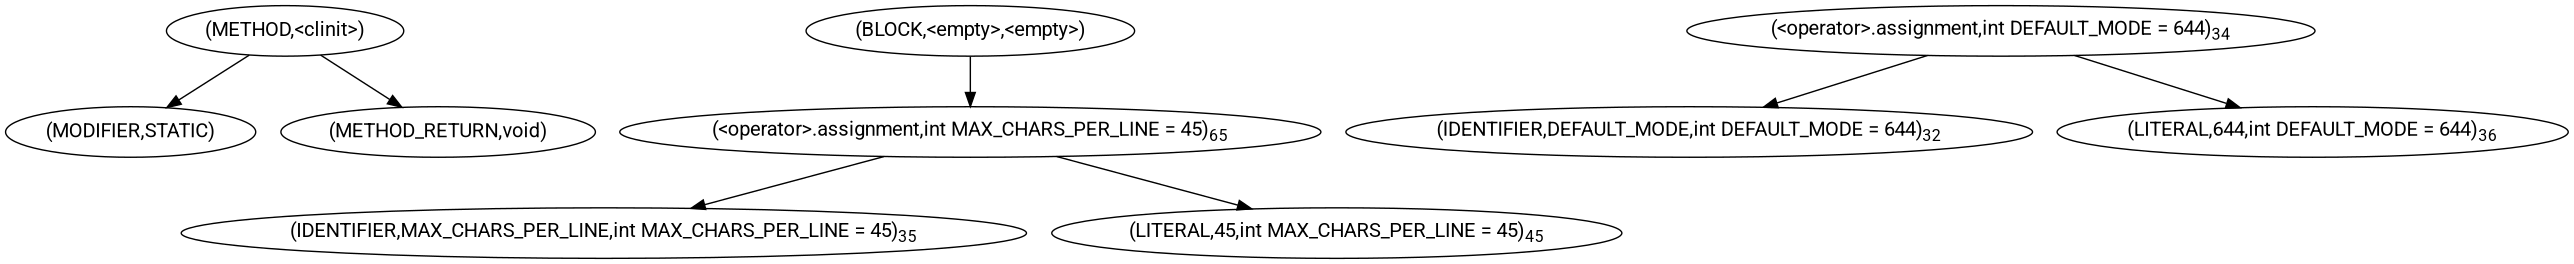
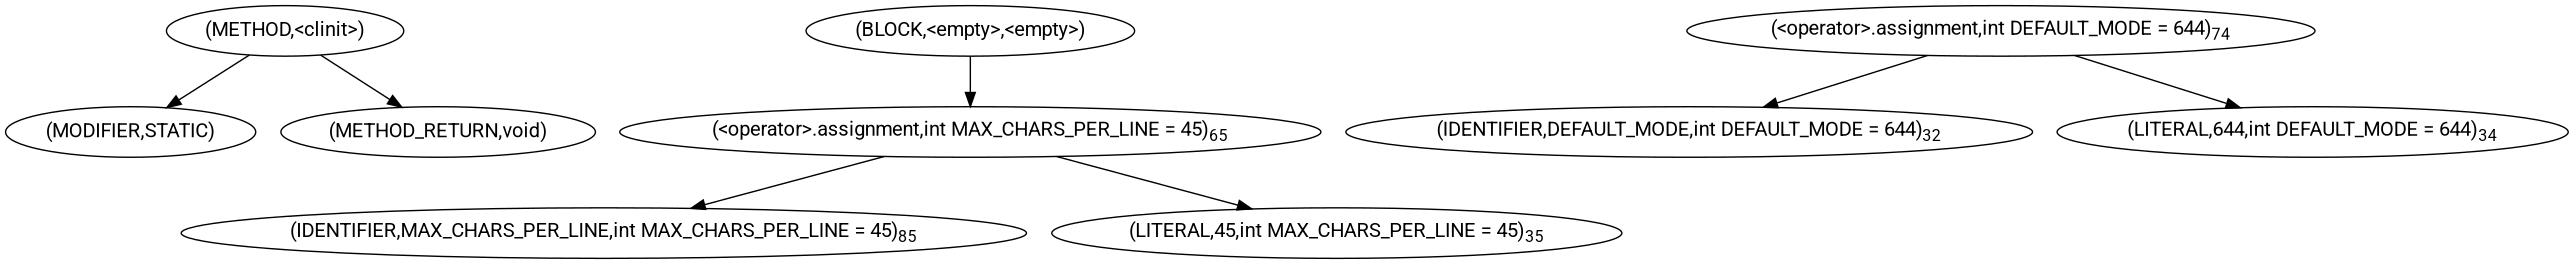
(2221, 29) -> (2221, 29)
(2488, 130) -> (2488, 130)
(908, 231) -> (908, 231)
(1535, 231) -> (1535, 231)
